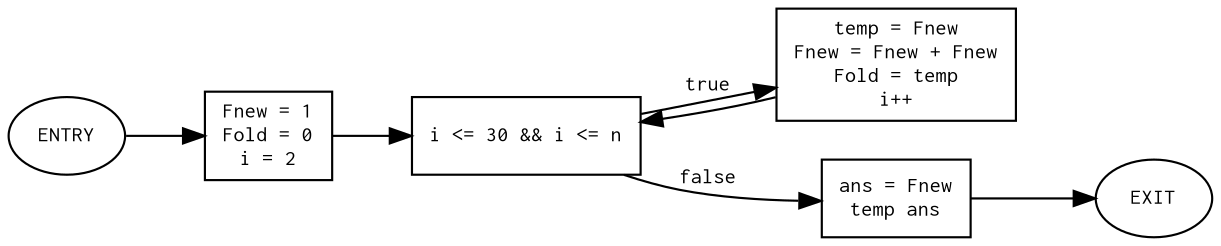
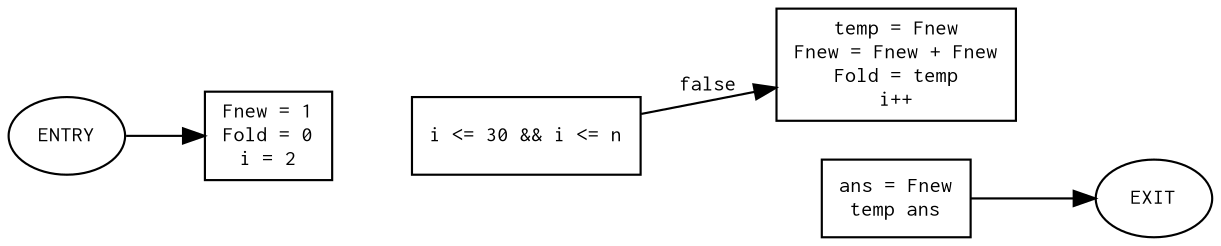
(709, 85) -> (709, 85)
(719, 109) -> none
(361, 136) -> none
(710, 195) -> none
